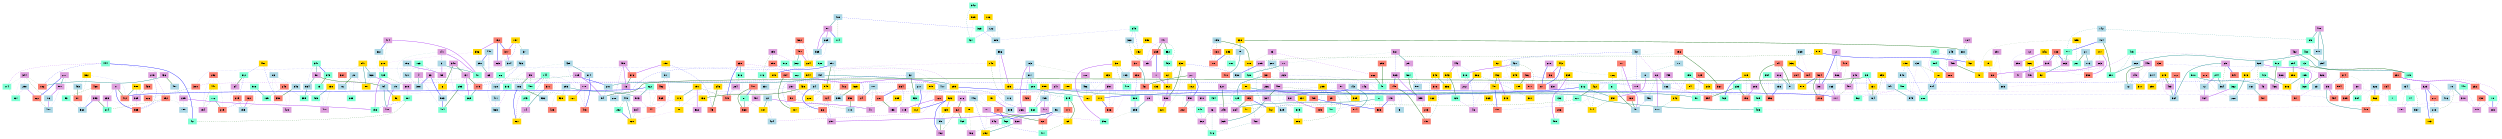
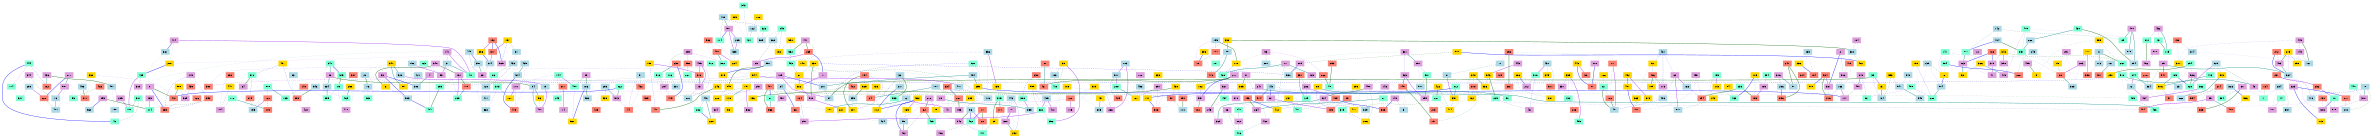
none -> (486, 58)
